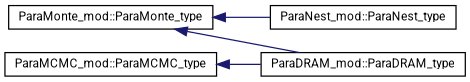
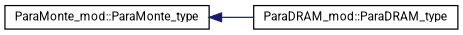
(363, 17) -> none
(111, 64) -> none
